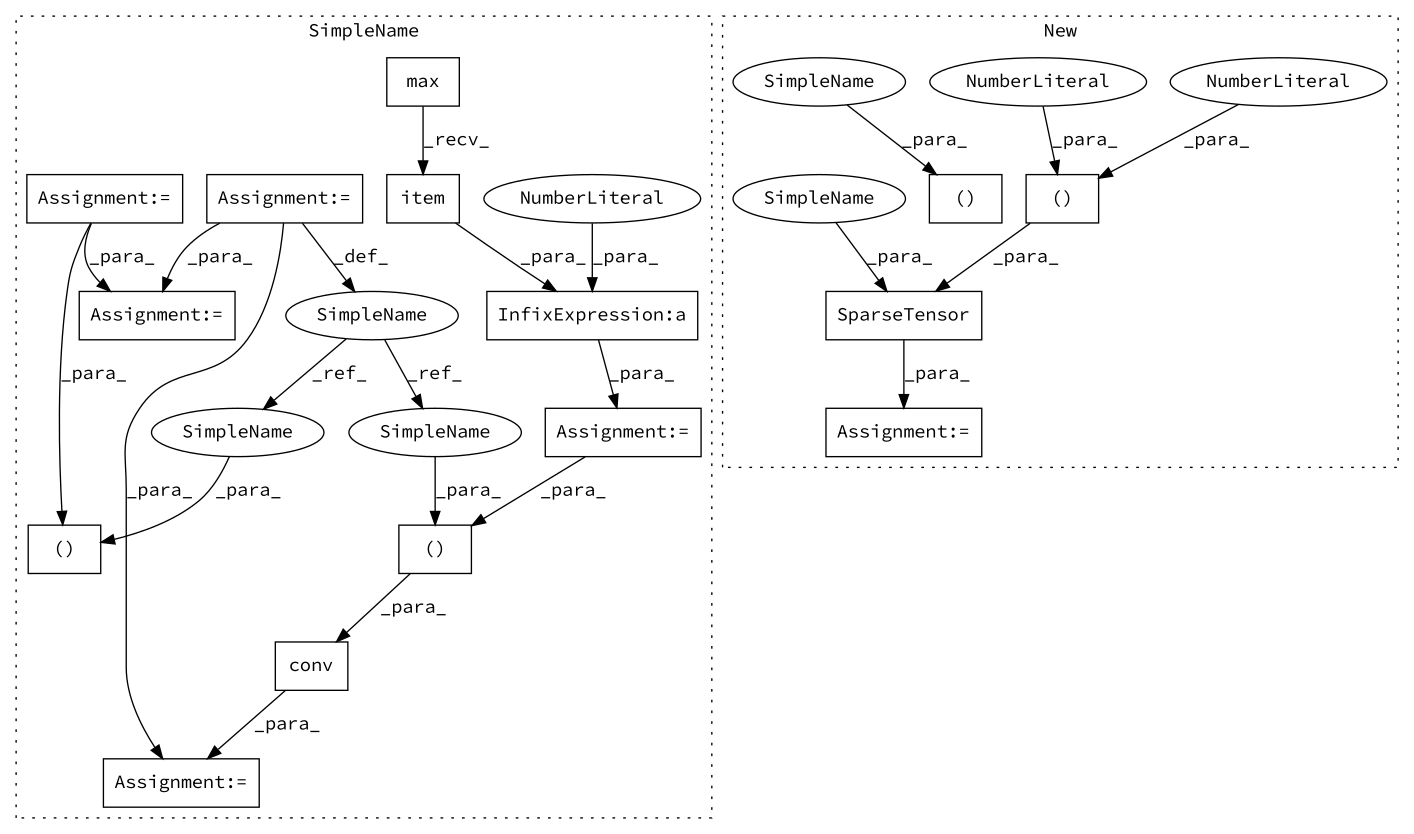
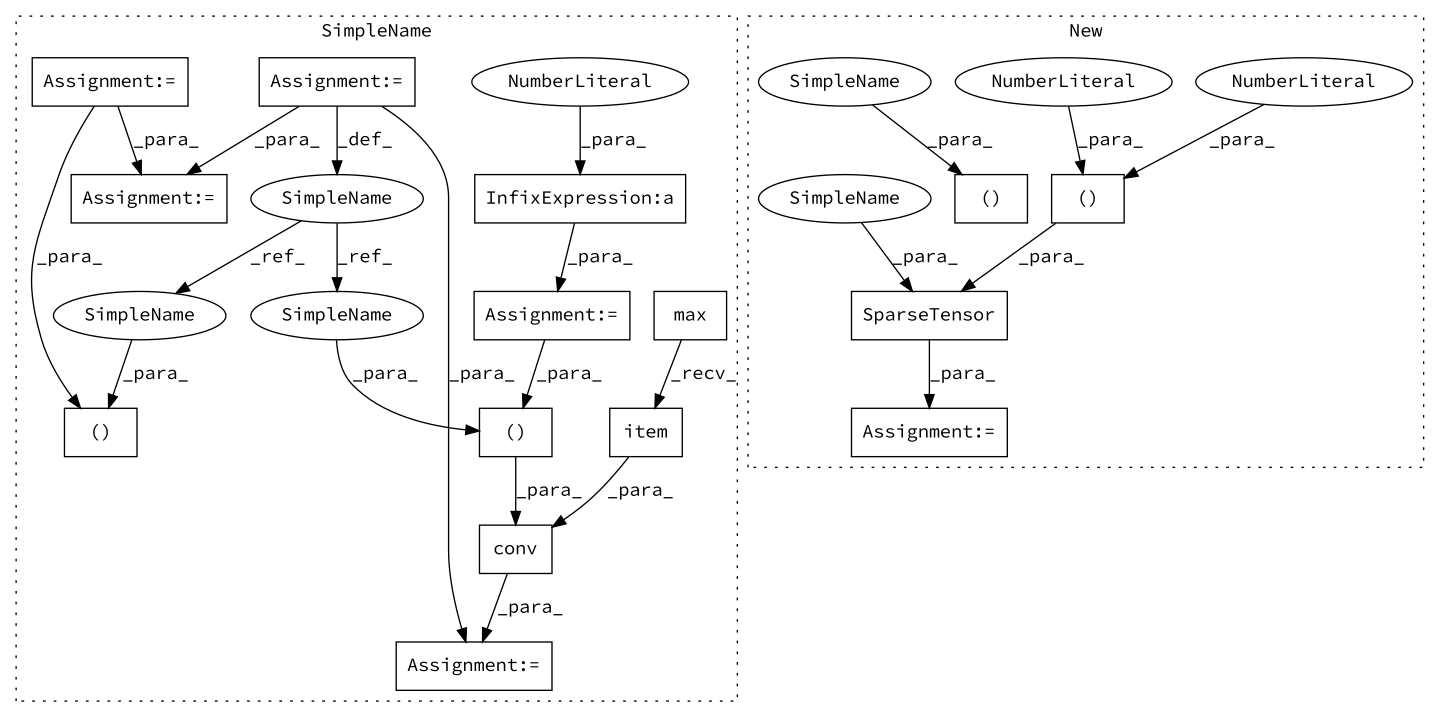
(500, 254) -> (599, 491)
